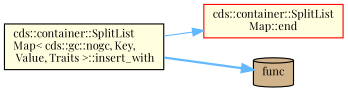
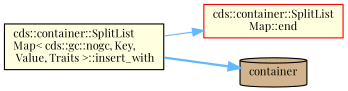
(273, 72) -> (273, 72)
